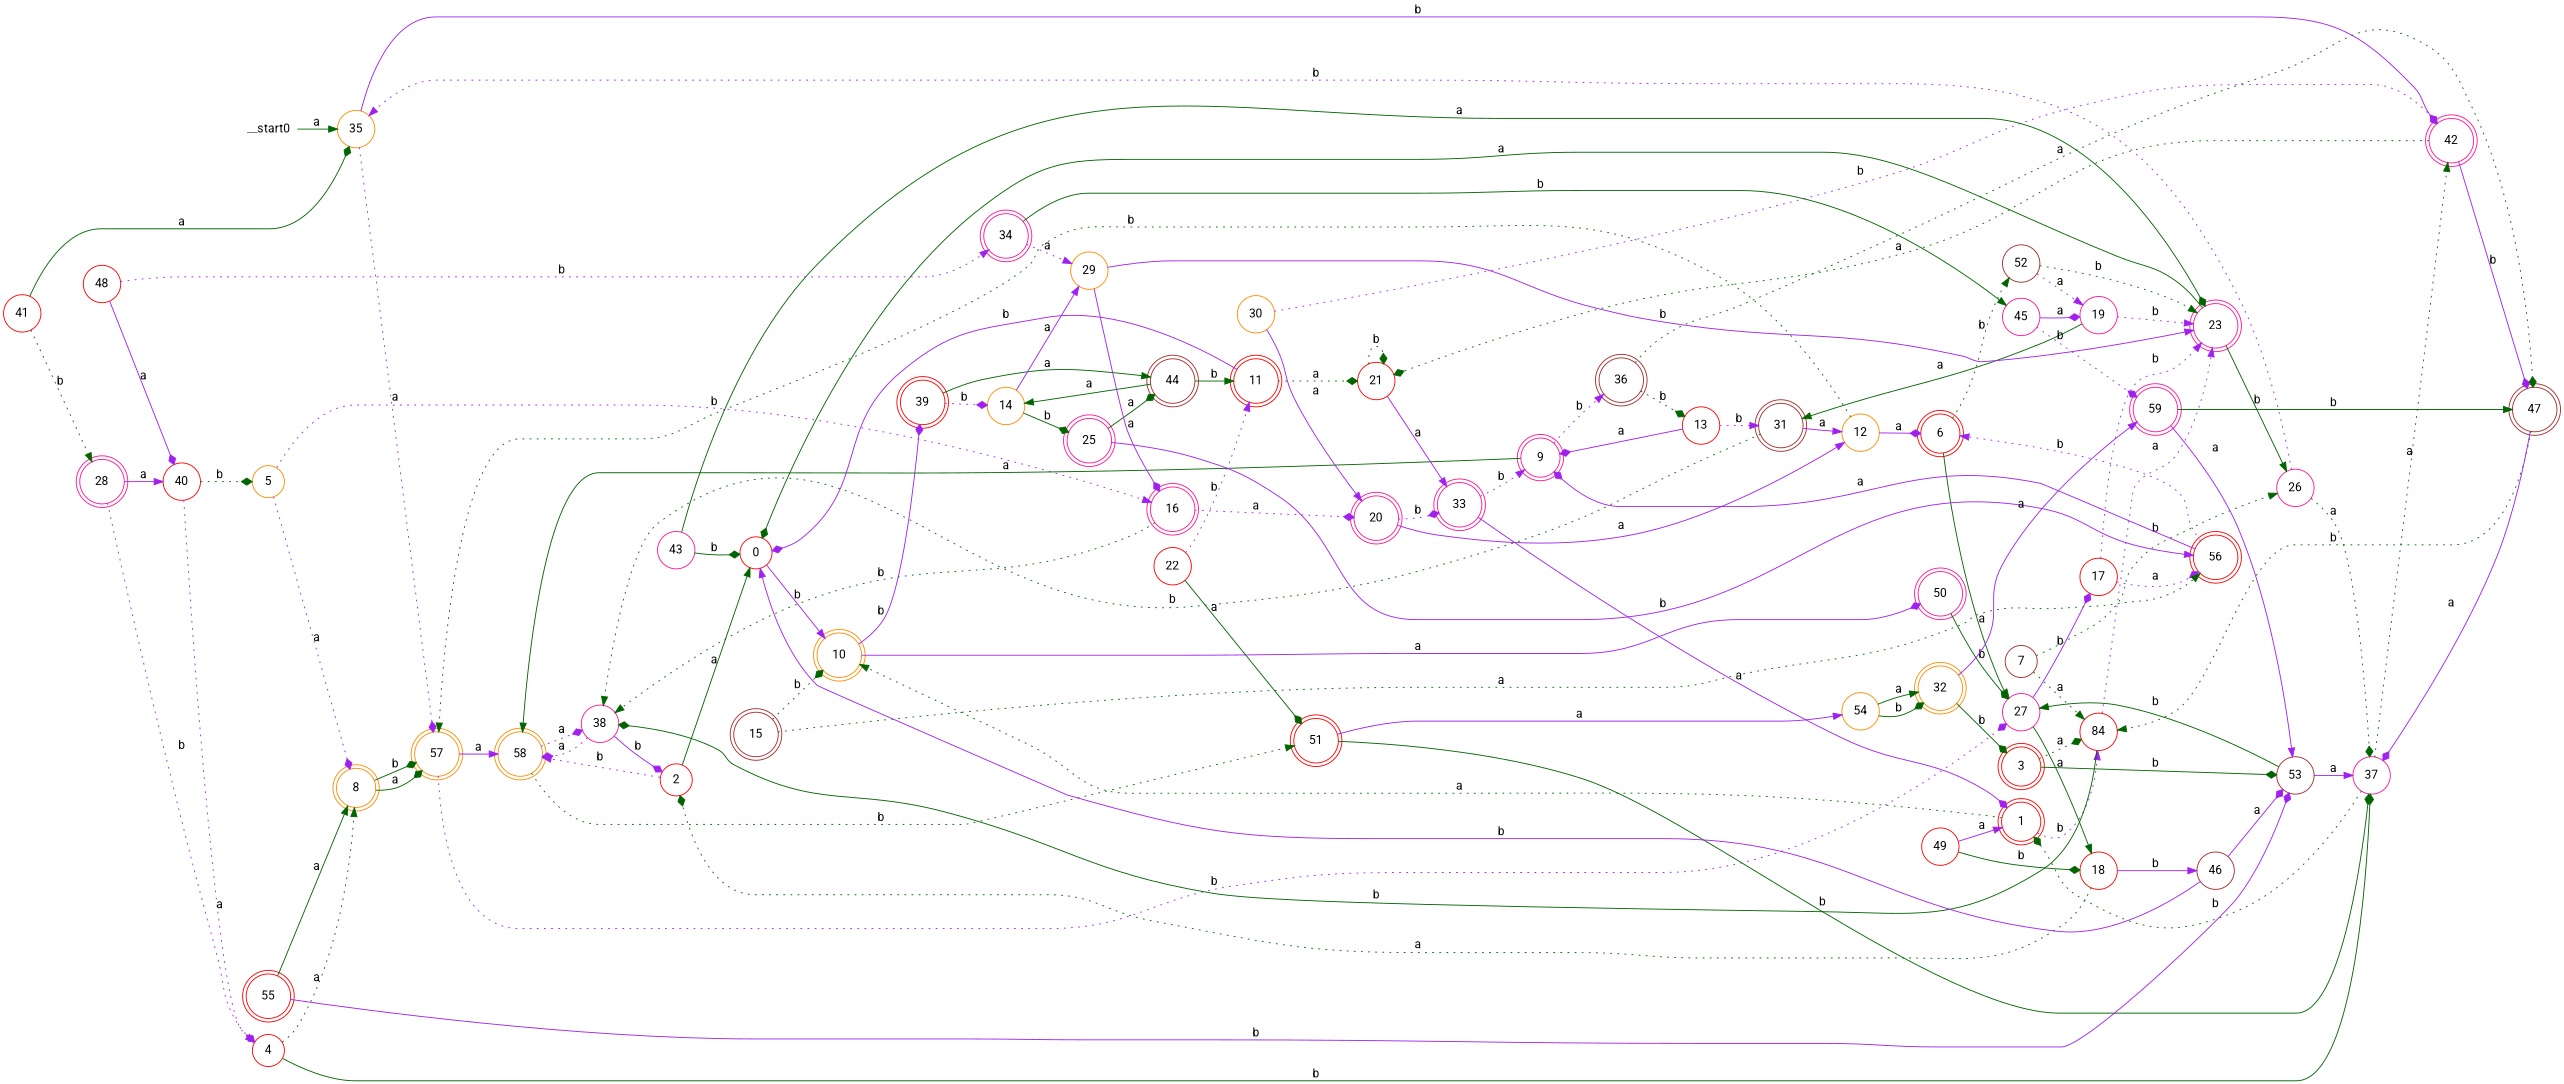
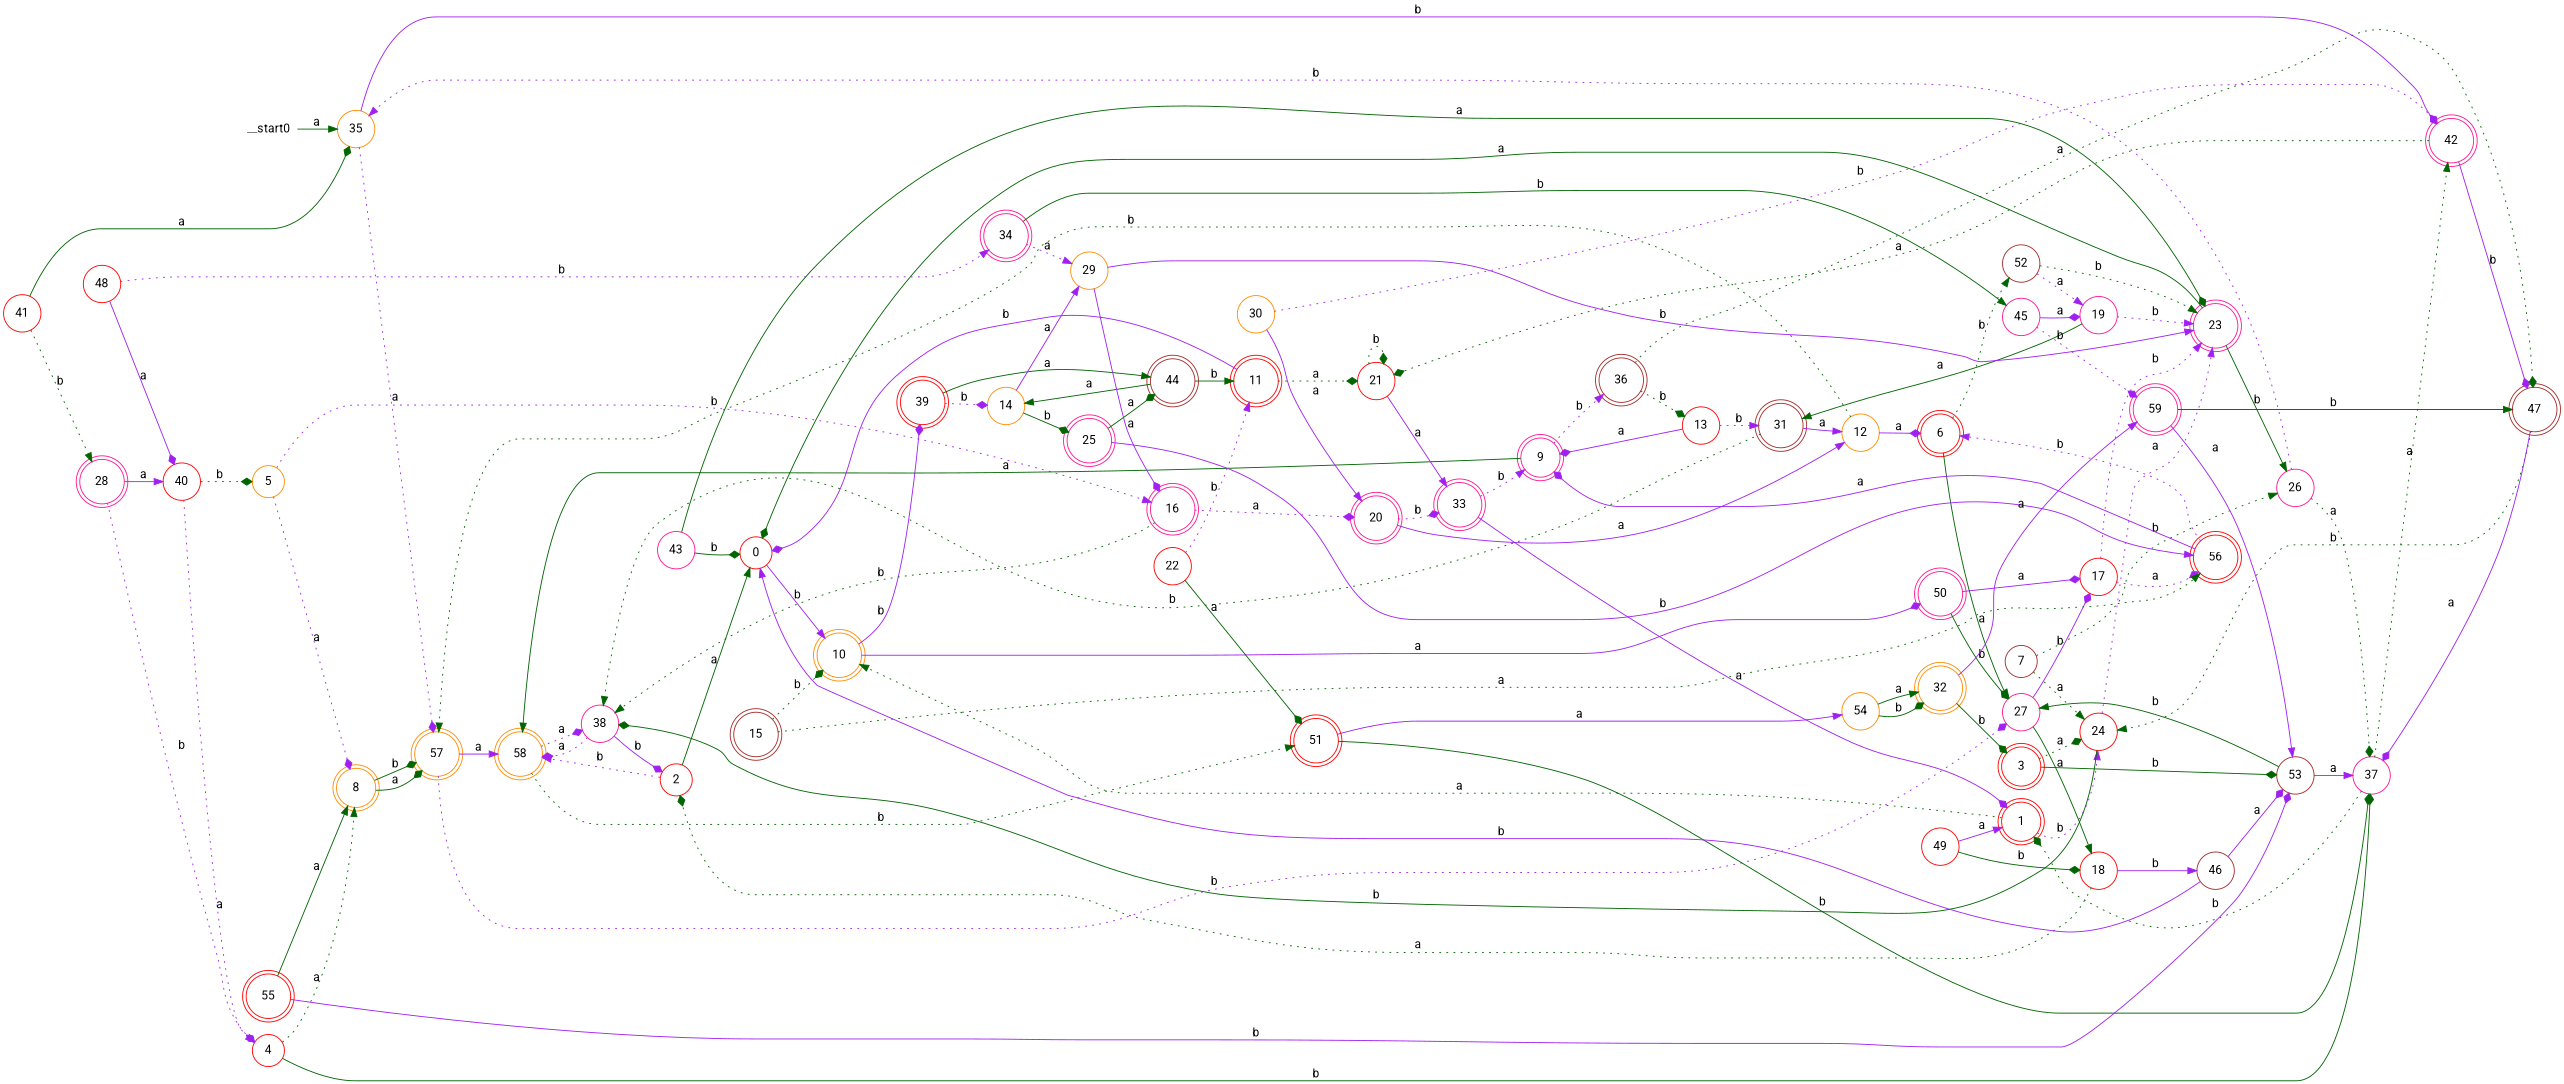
none -> (2016, 586)
(2099, 732) -> (2099, 732)
